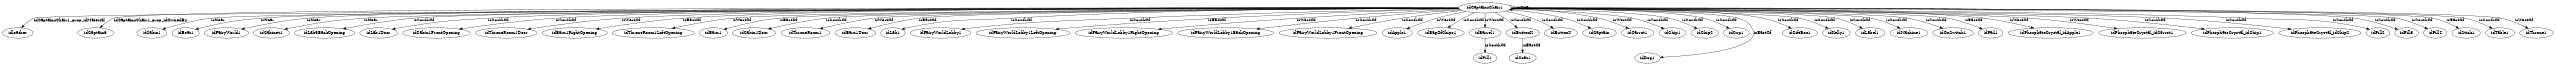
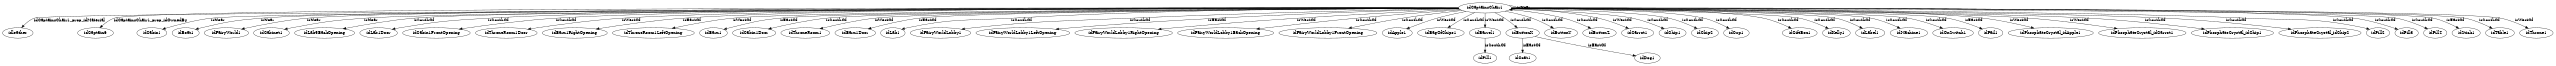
(1711, 15) -> (1584, 47)
(1599, 33) -> (1599, 33)
